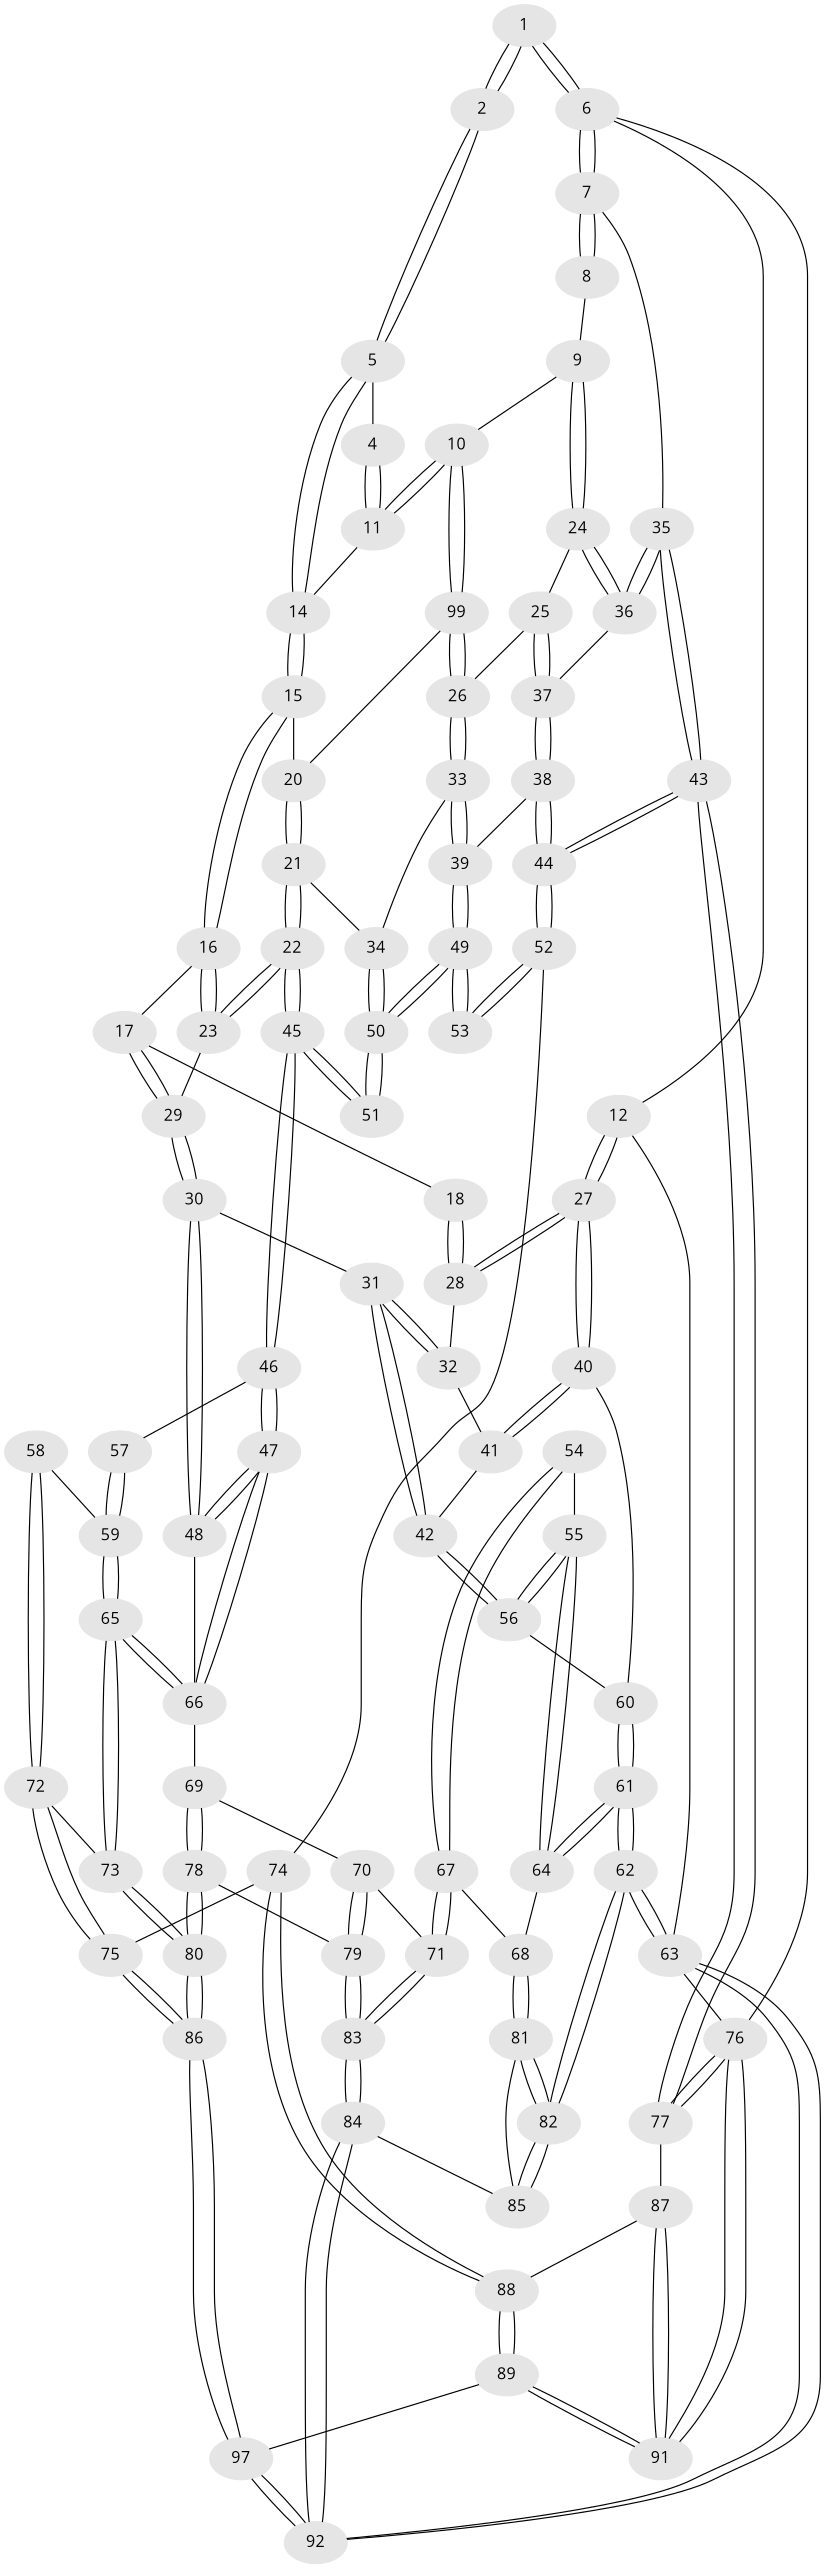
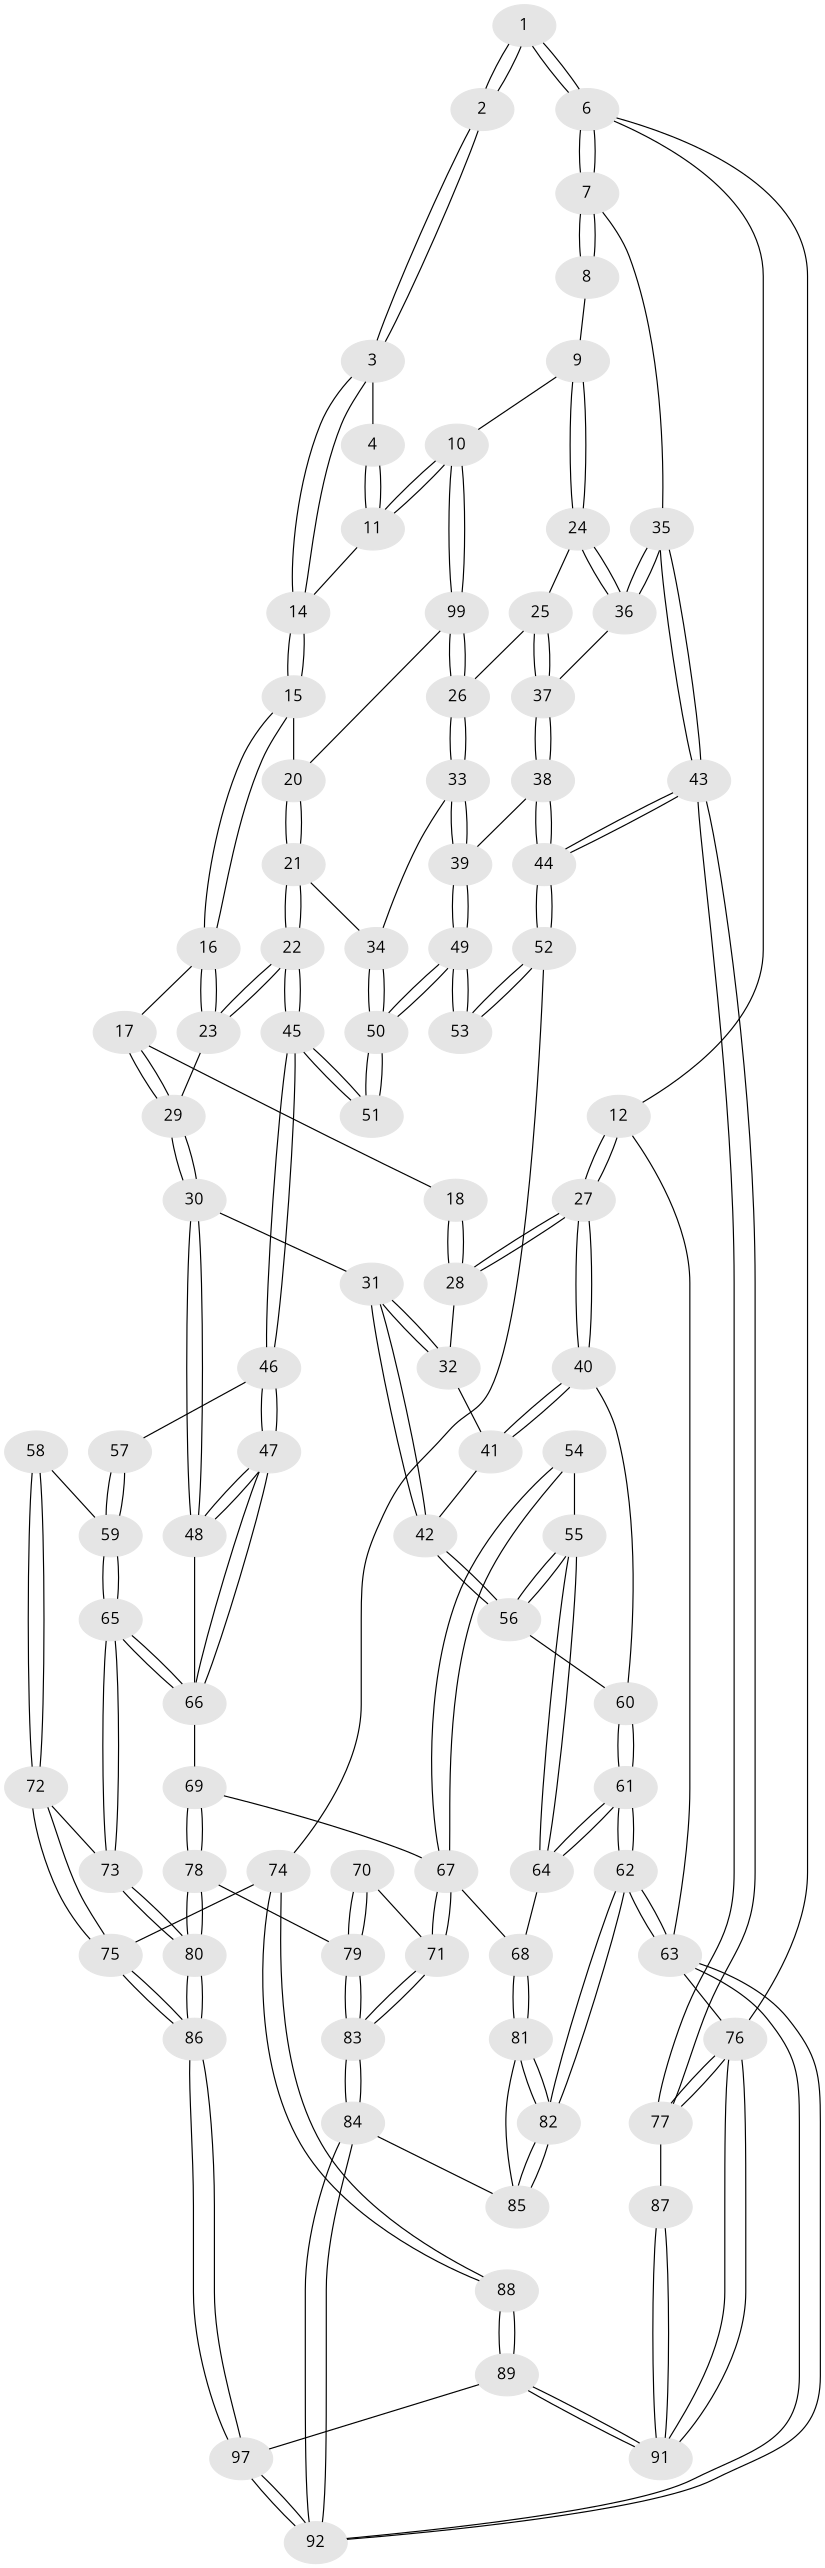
(373, 361) -> (373, 361)
(278, 1829) -> (329, 1825)
(584, 2249) -> none
